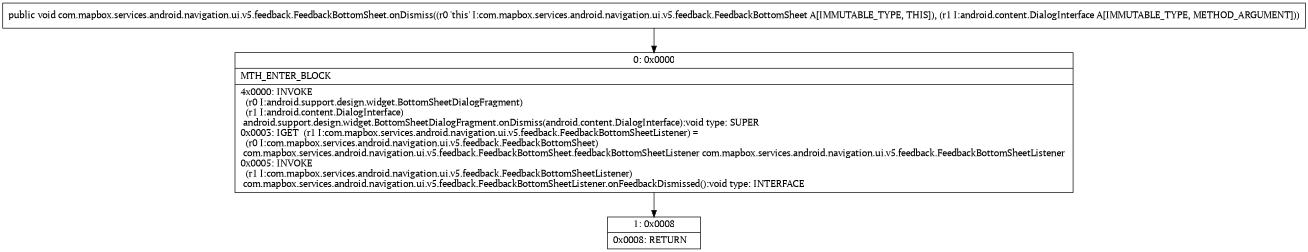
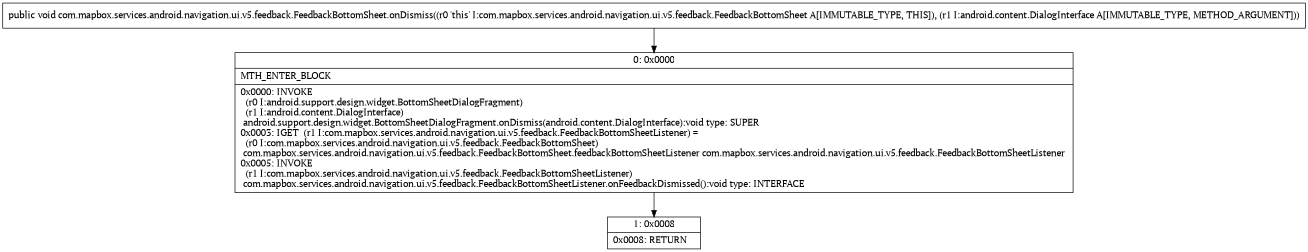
(279, 92) -> (279, 92)
